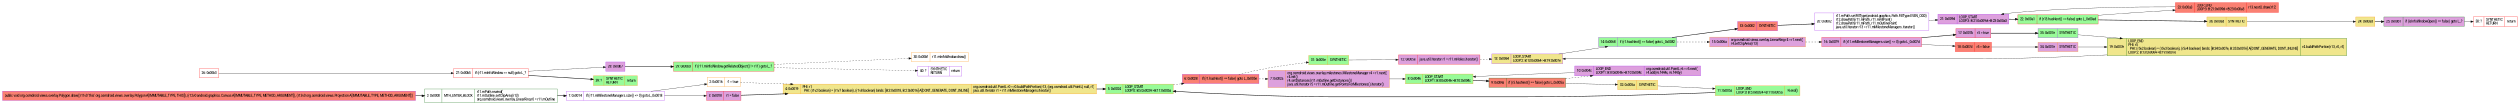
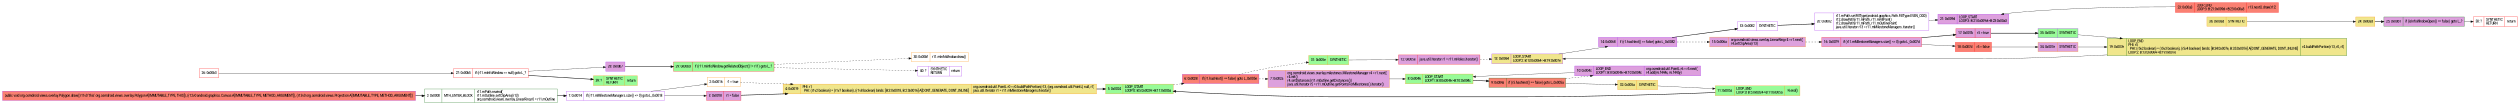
(2058, 19) -> none
(1758, 26) -> (1758, 26)
(1638, 42) -> (1638, 42)
